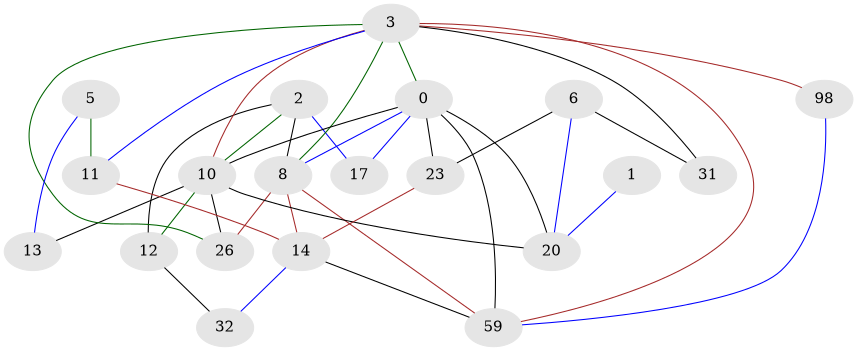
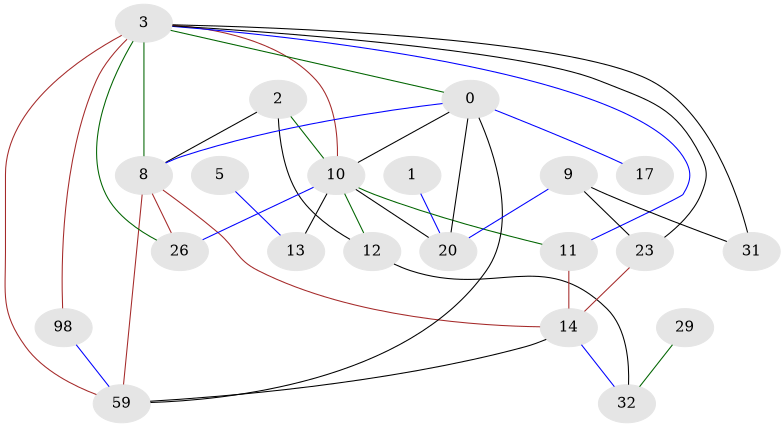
(574, 99) -> (569, 175)
(430, 137) -> (500, 58)
(91, 138) -> (445, 218)
(330, 138) -> none
(215, 208) -> (266, 210)
none -> (685, 328)
